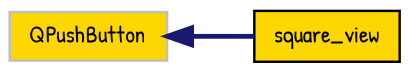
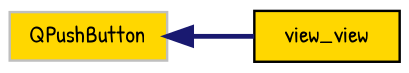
(327, 36) -> (327, 36)
